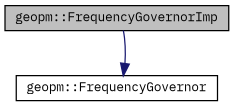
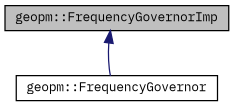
(125, 47) -> (109, 60)
